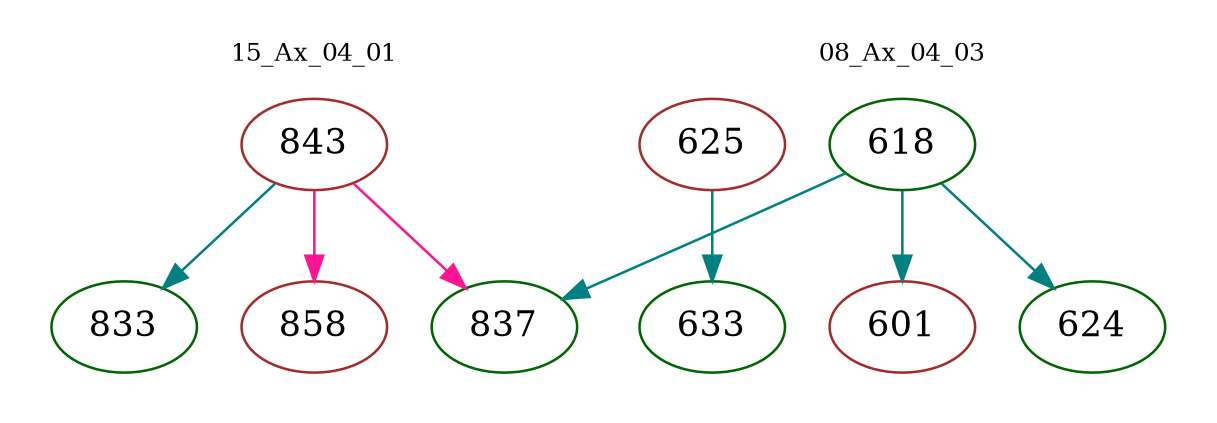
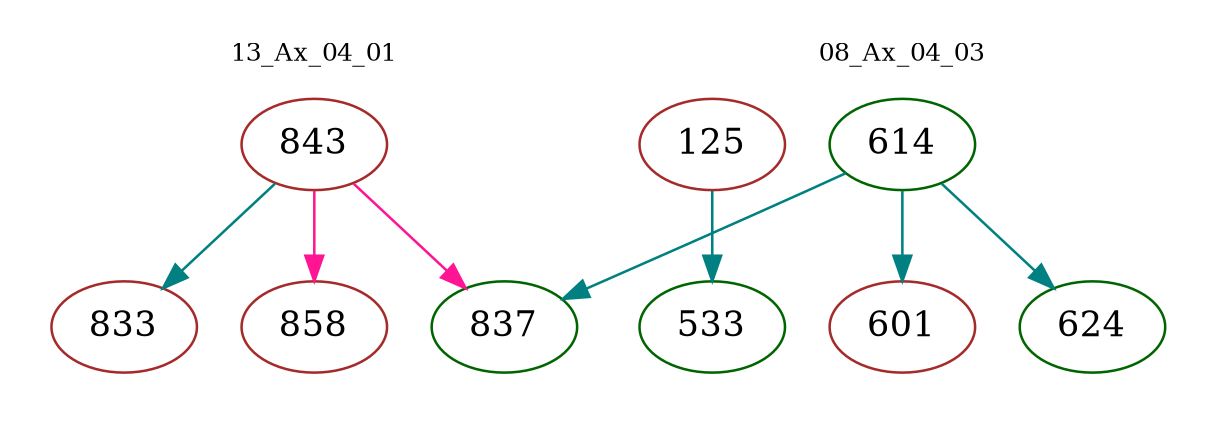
(314, 54) -> (314, 54)
(712, 144) -> (712, 144)
(902, 144) -> (902, 144)
(124, 327) -> (124, 327)
(712, 327) -> (712, 327)
